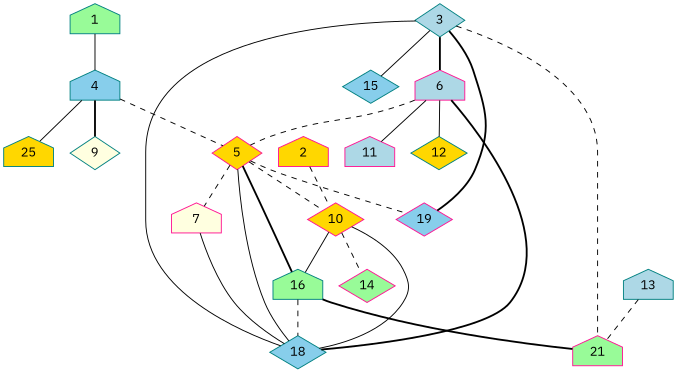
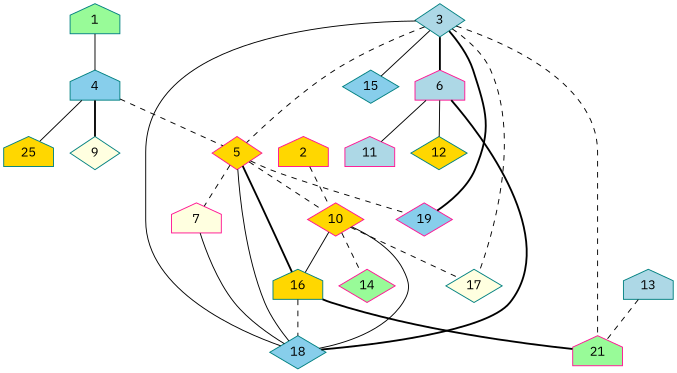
(332, 121) -> (329, 74)
(298, 286) -> (298, 286)
none -> (474, 286)
